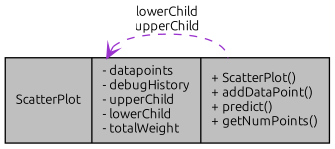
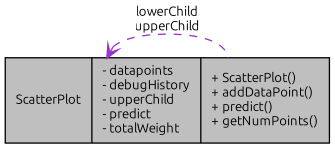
(137, 114) -> (127, 114)
